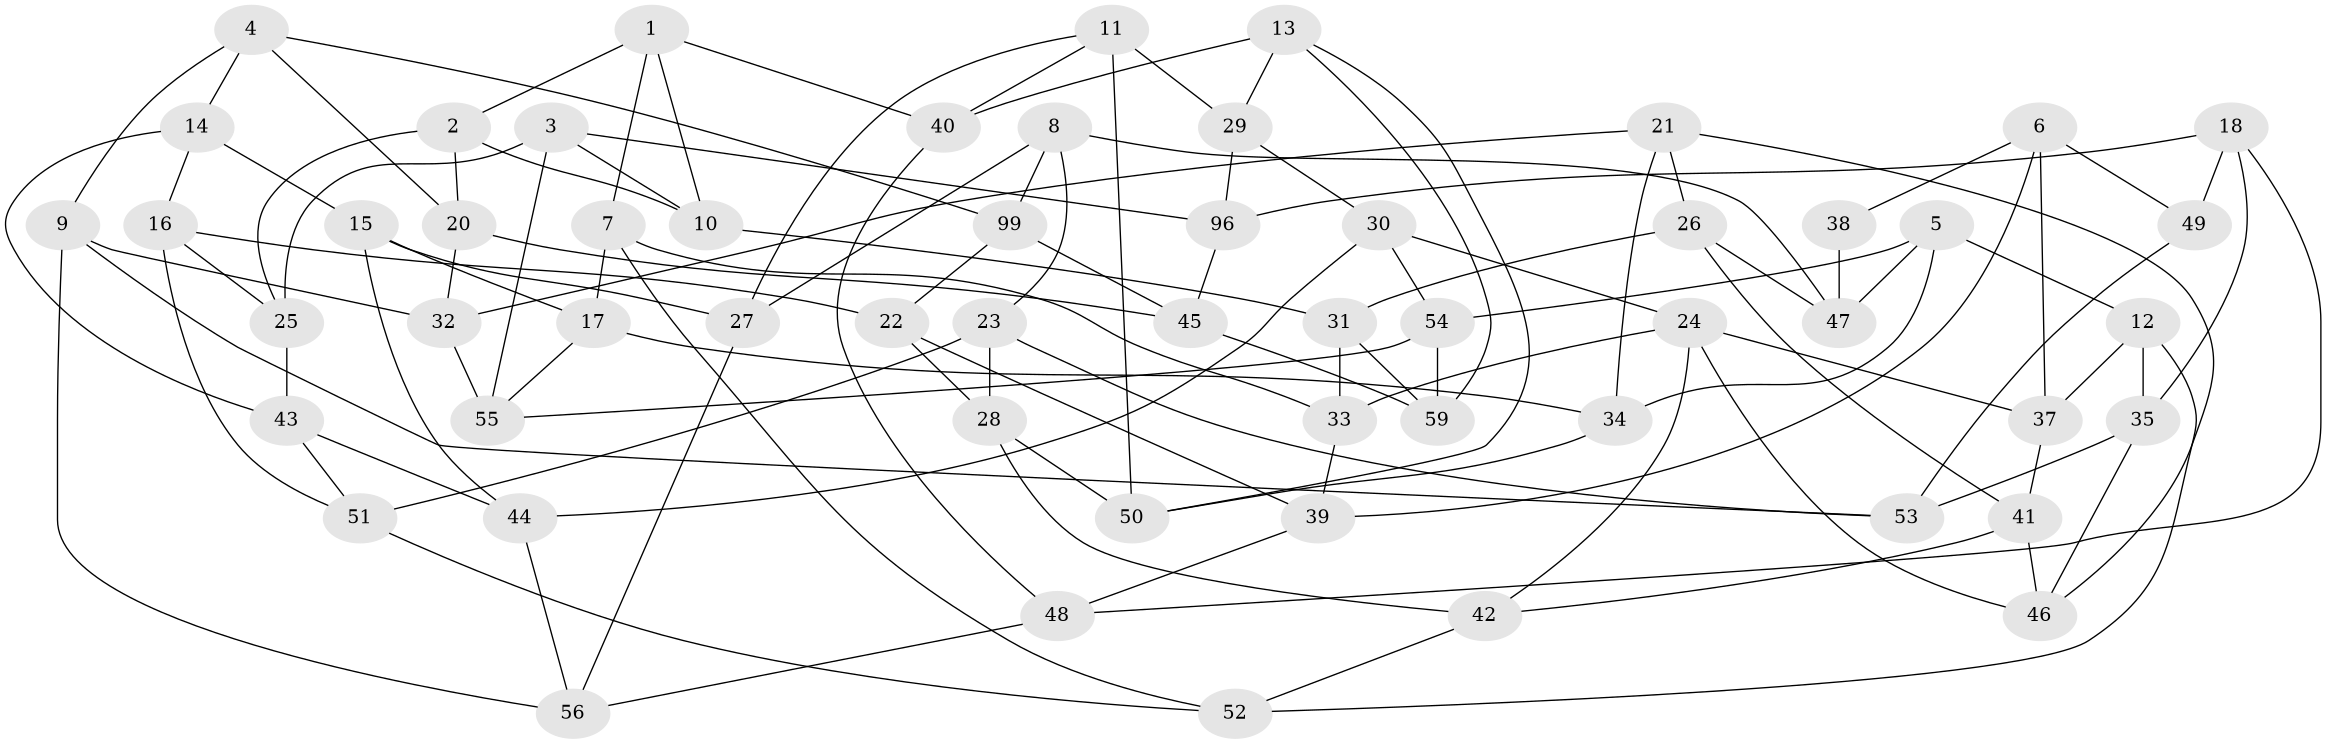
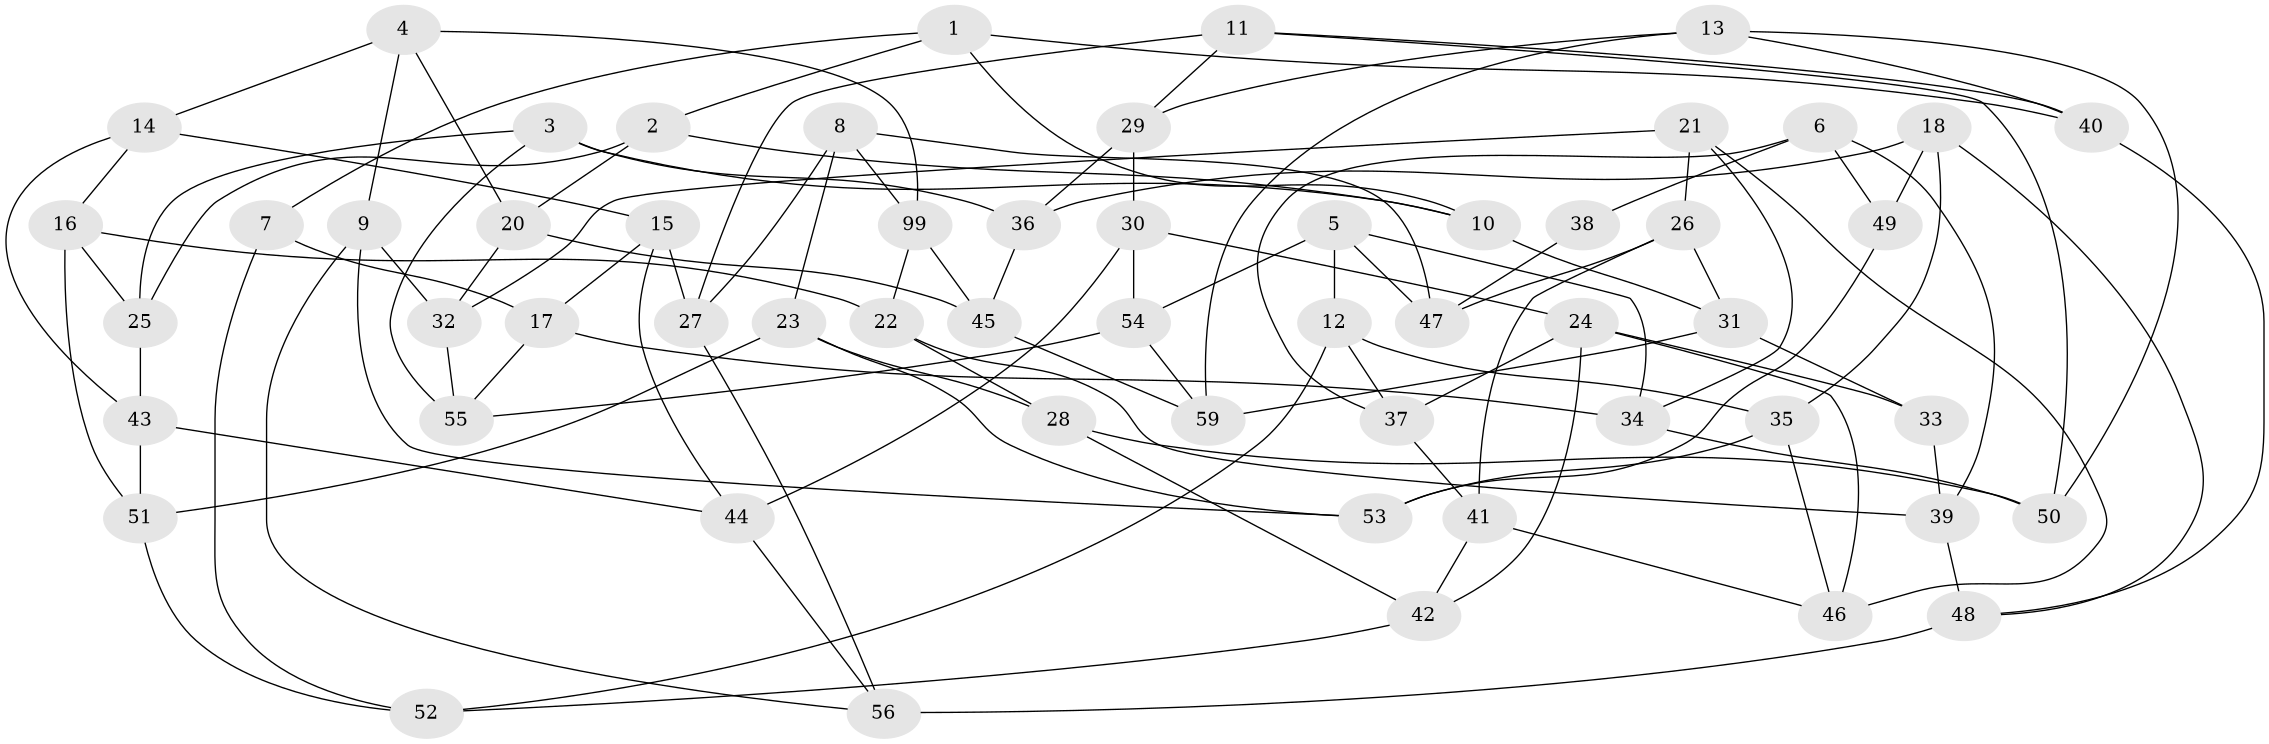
(1223, 225) -> (1024, 225)
(930, 277) -> none
